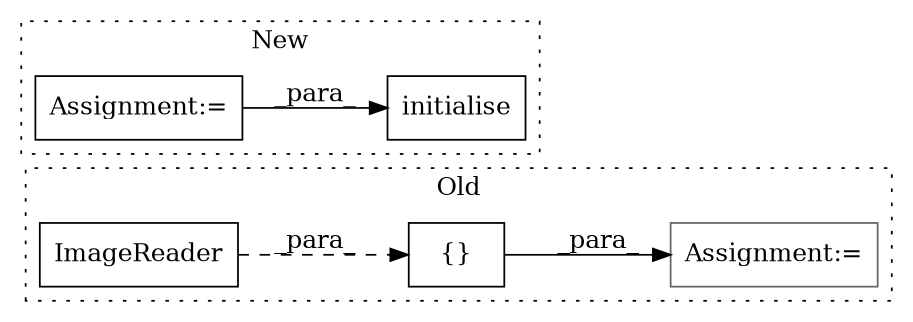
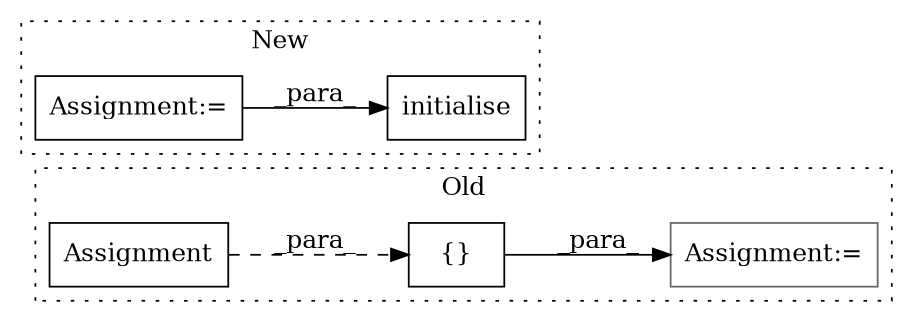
(139, 255) -> (139, 255)
